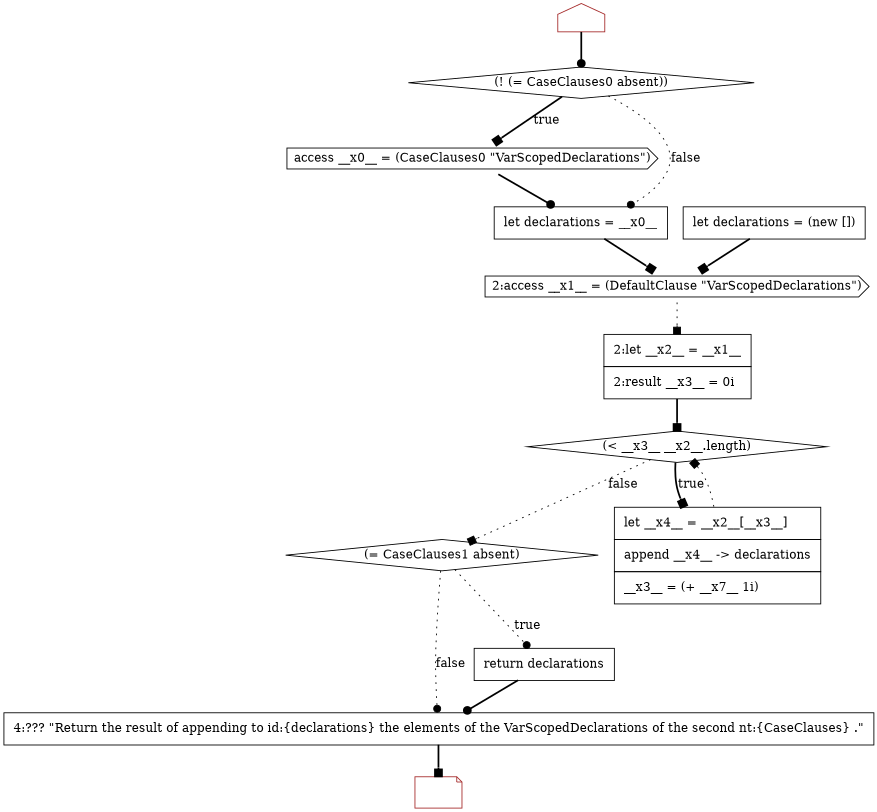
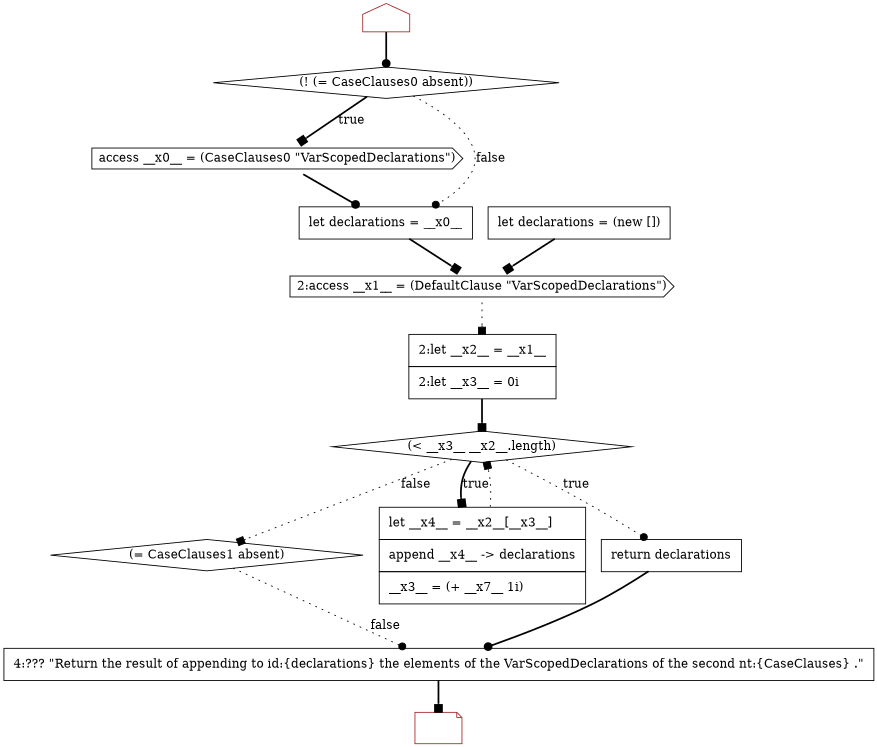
(674, 382) -> (469, 382)
(489, 606) -> (574, 496)
